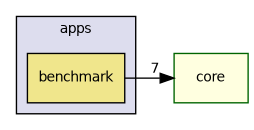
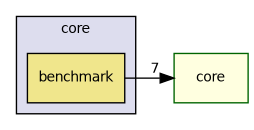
(76, 29) -> (76, 29)
